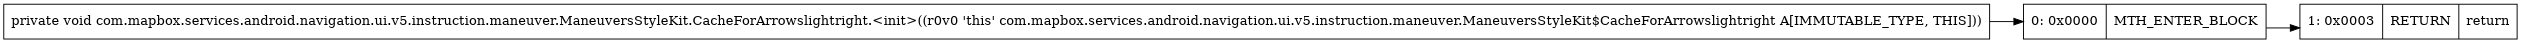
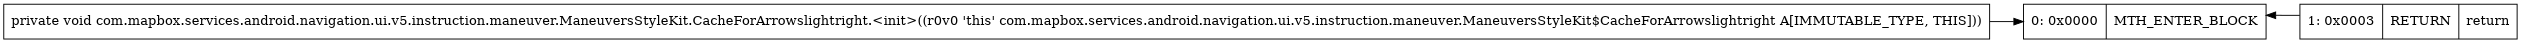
(2278, 28) -> (2288, 15)
